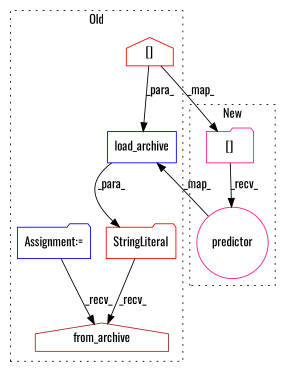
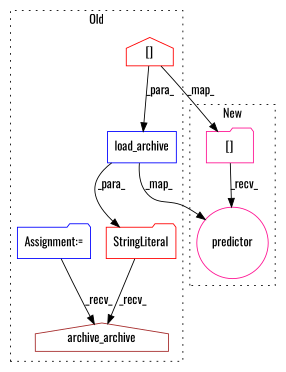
(195, 202) -> (157, 200)
(102, 339) -> (102, 339)
